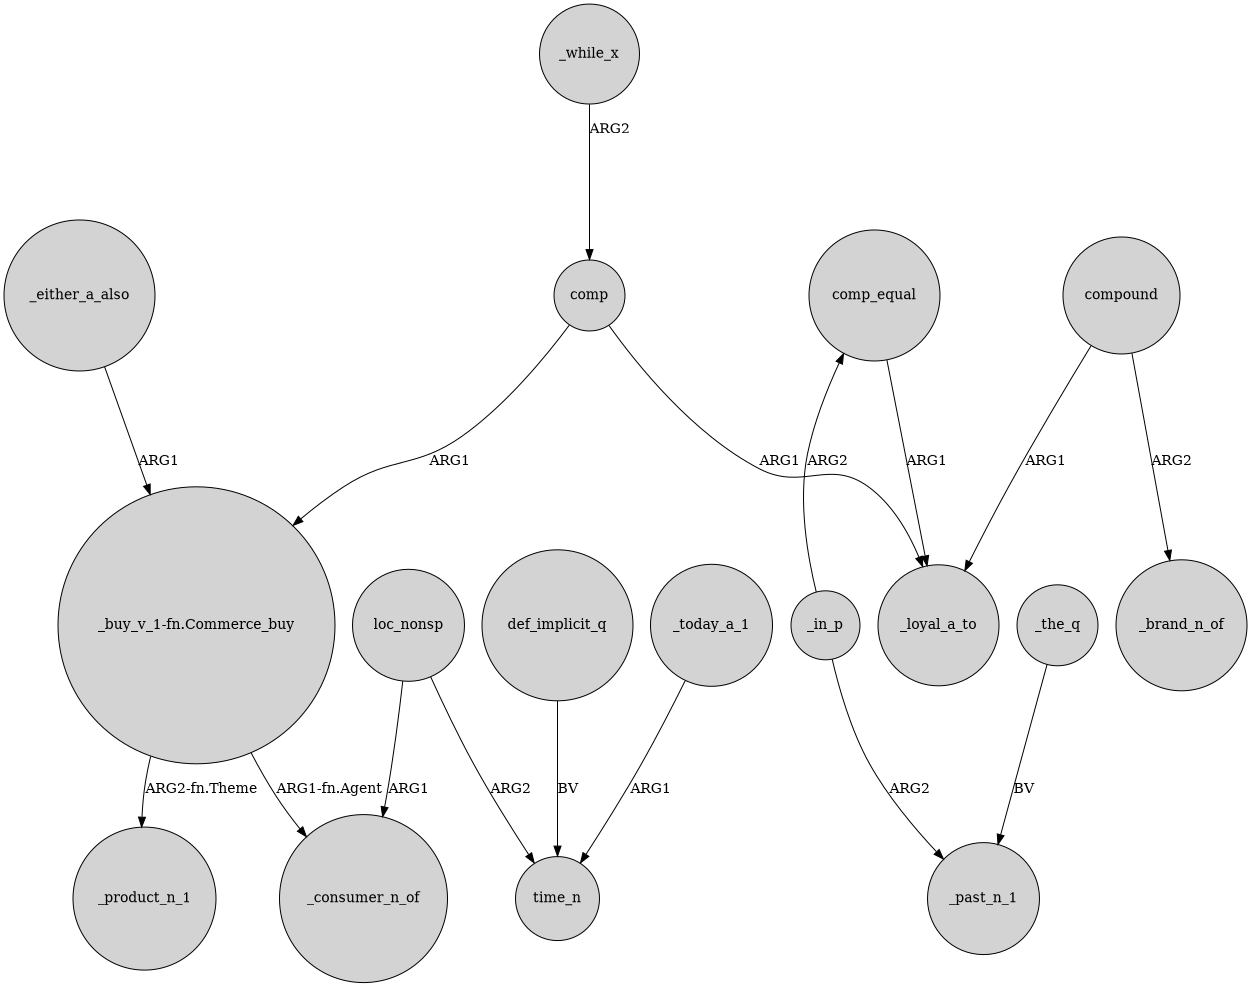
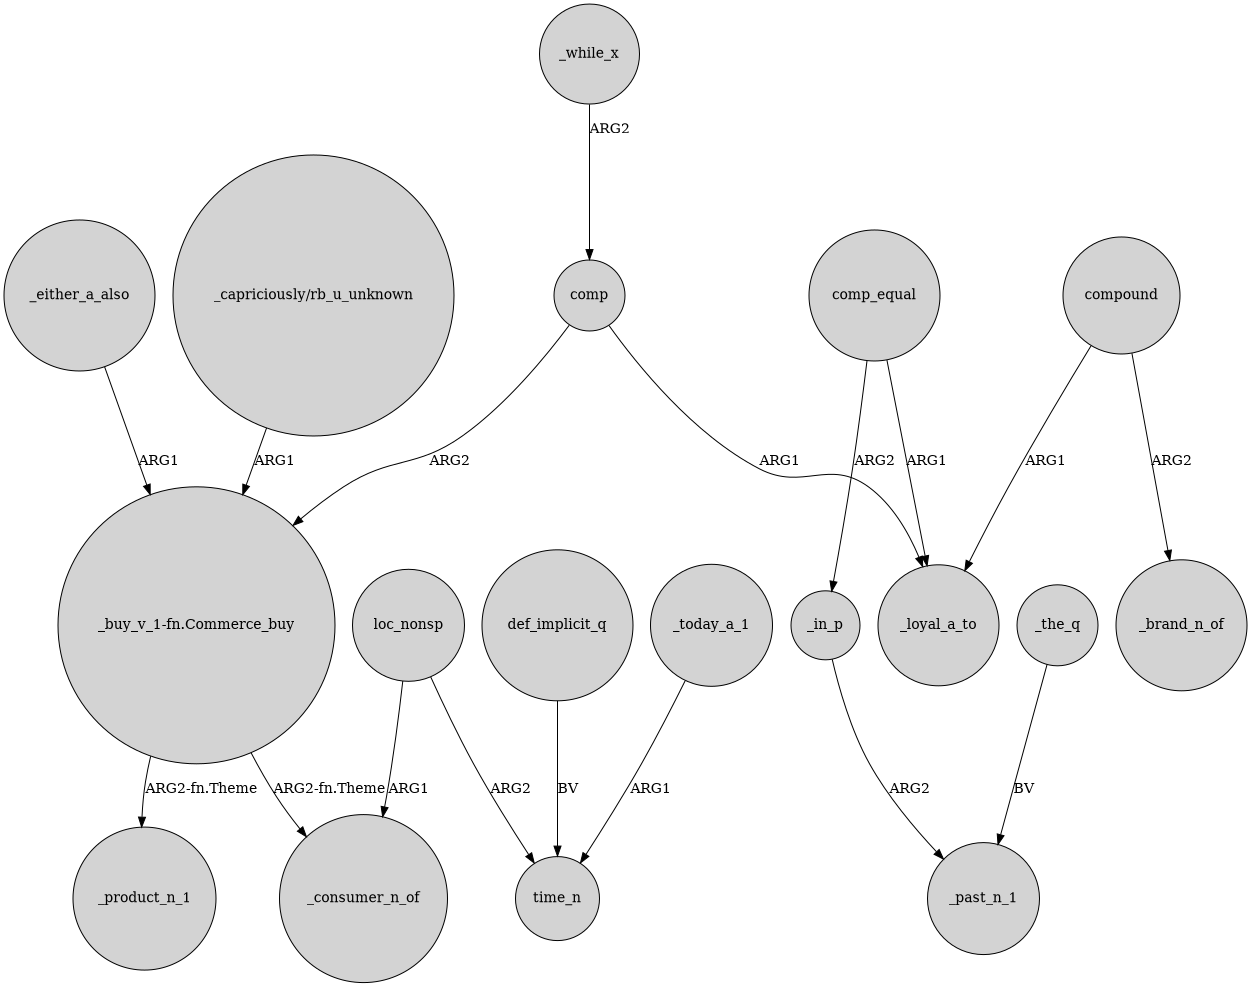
none -> (314, 295)
(450, 461) -> (450, 461)
(805, 469) -> (852, 471)
(330, 789) -> (330, 789)
